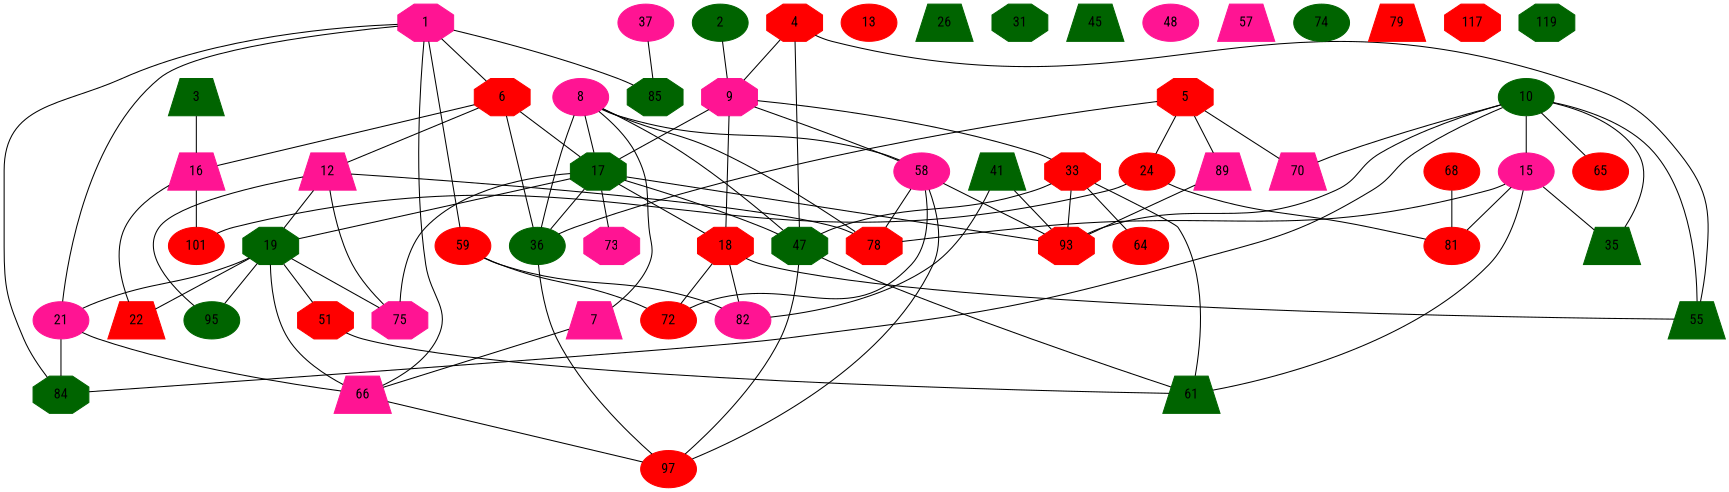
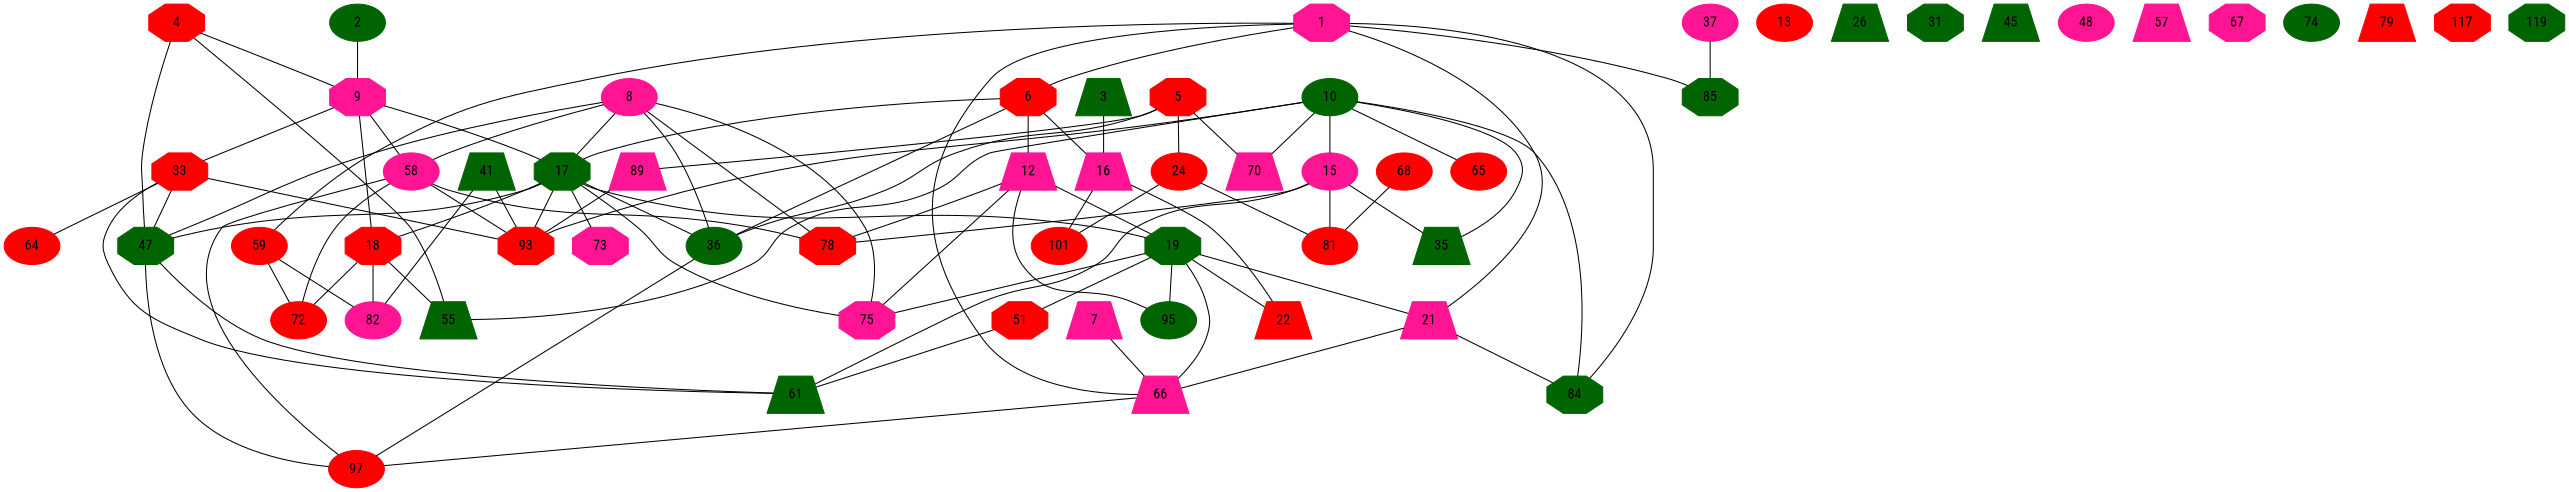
none -> (2237, 23)
(648, 214) -> (818, 175)
(61, 320) -> (1429, 320)
